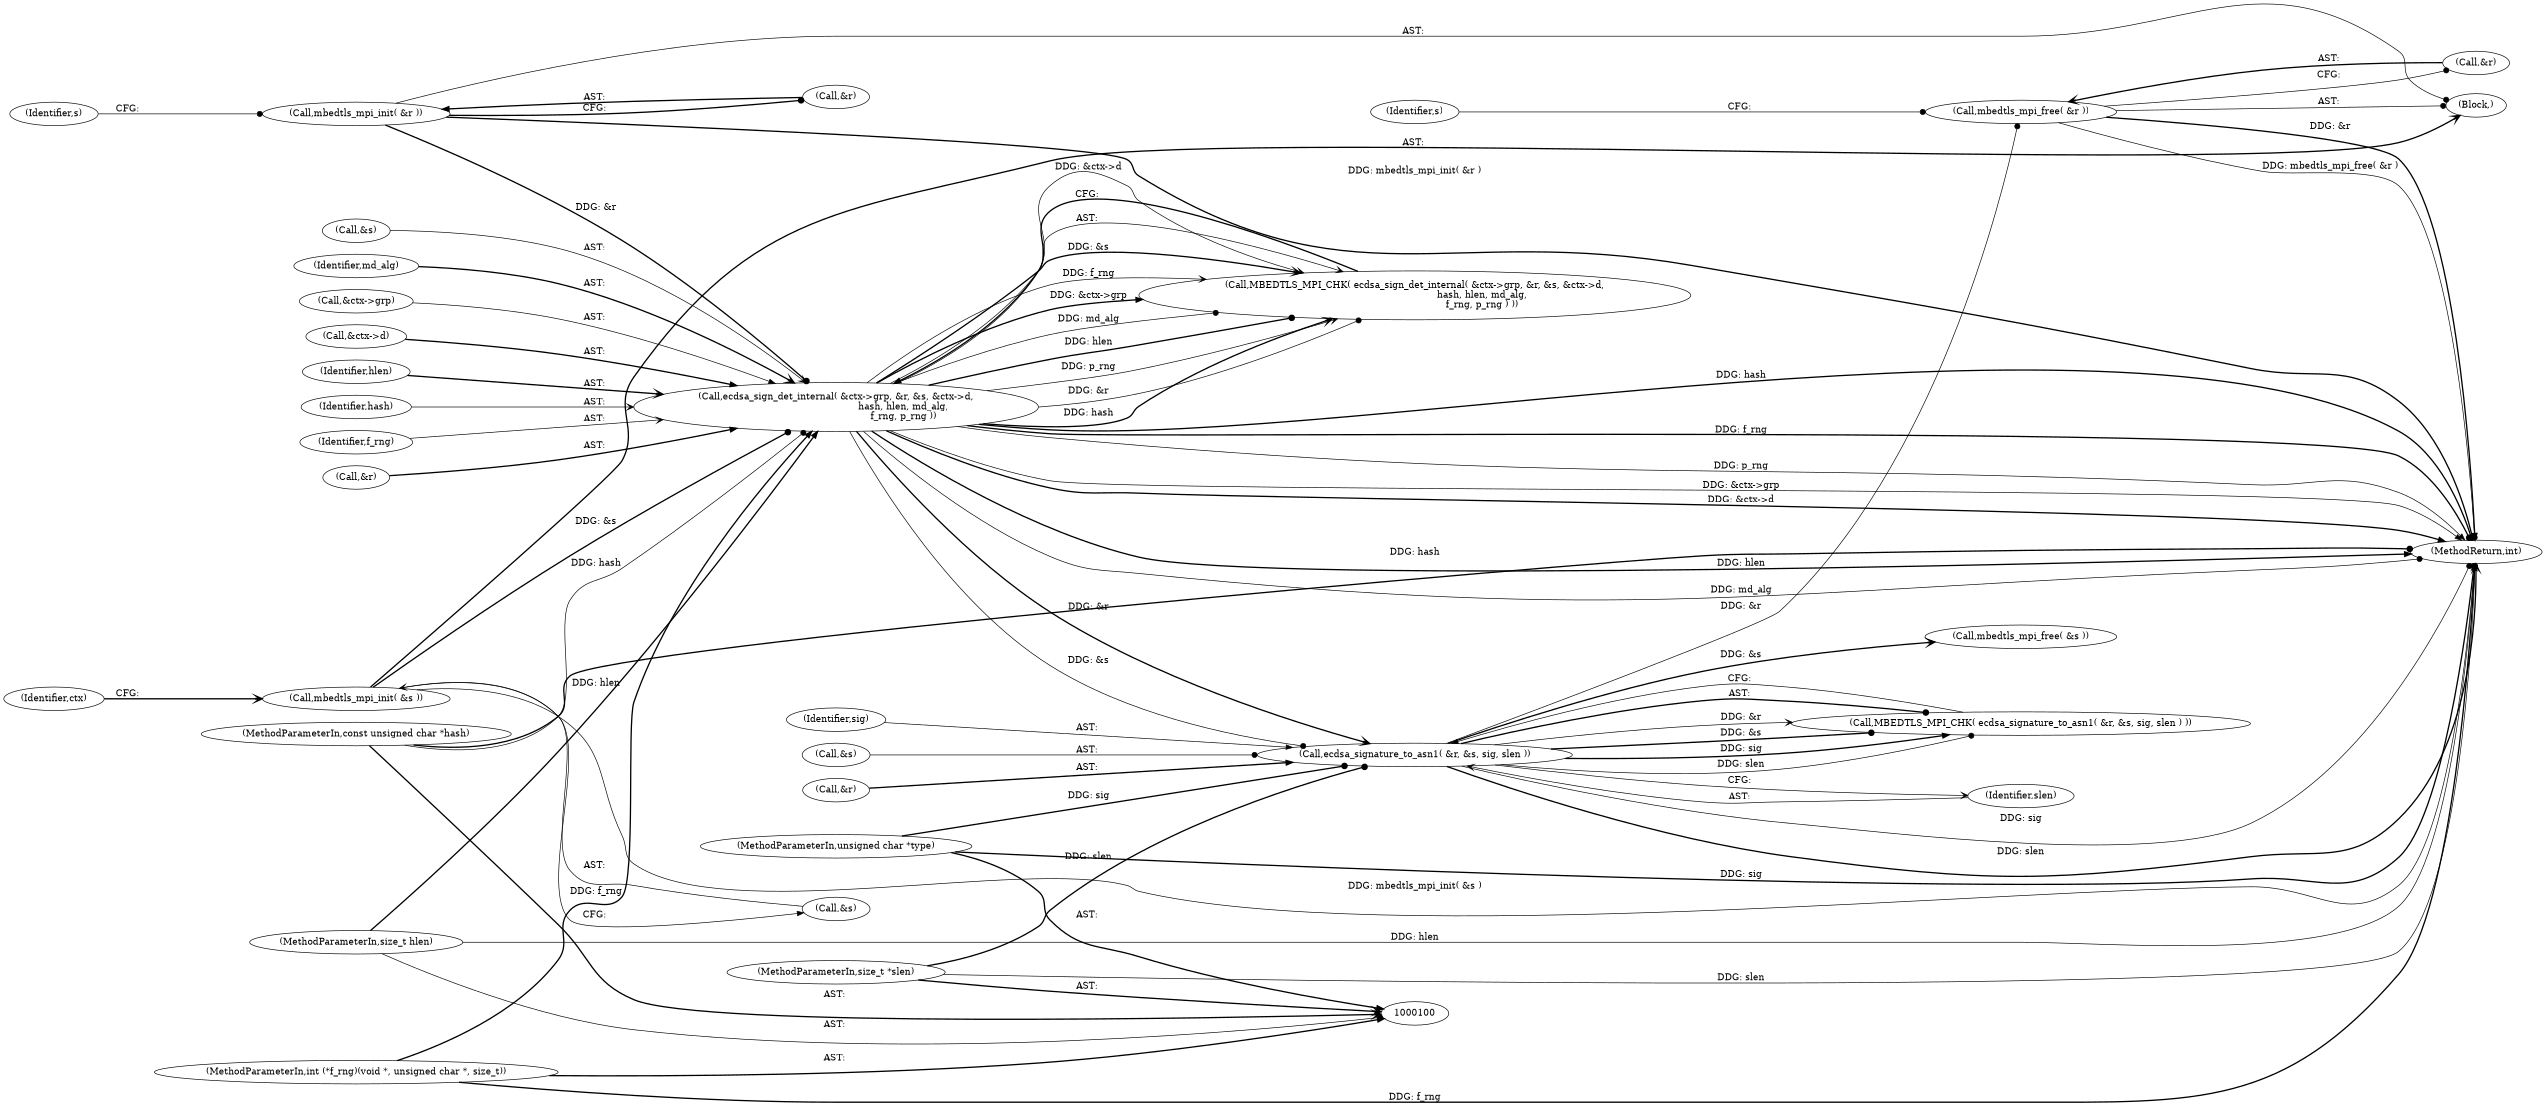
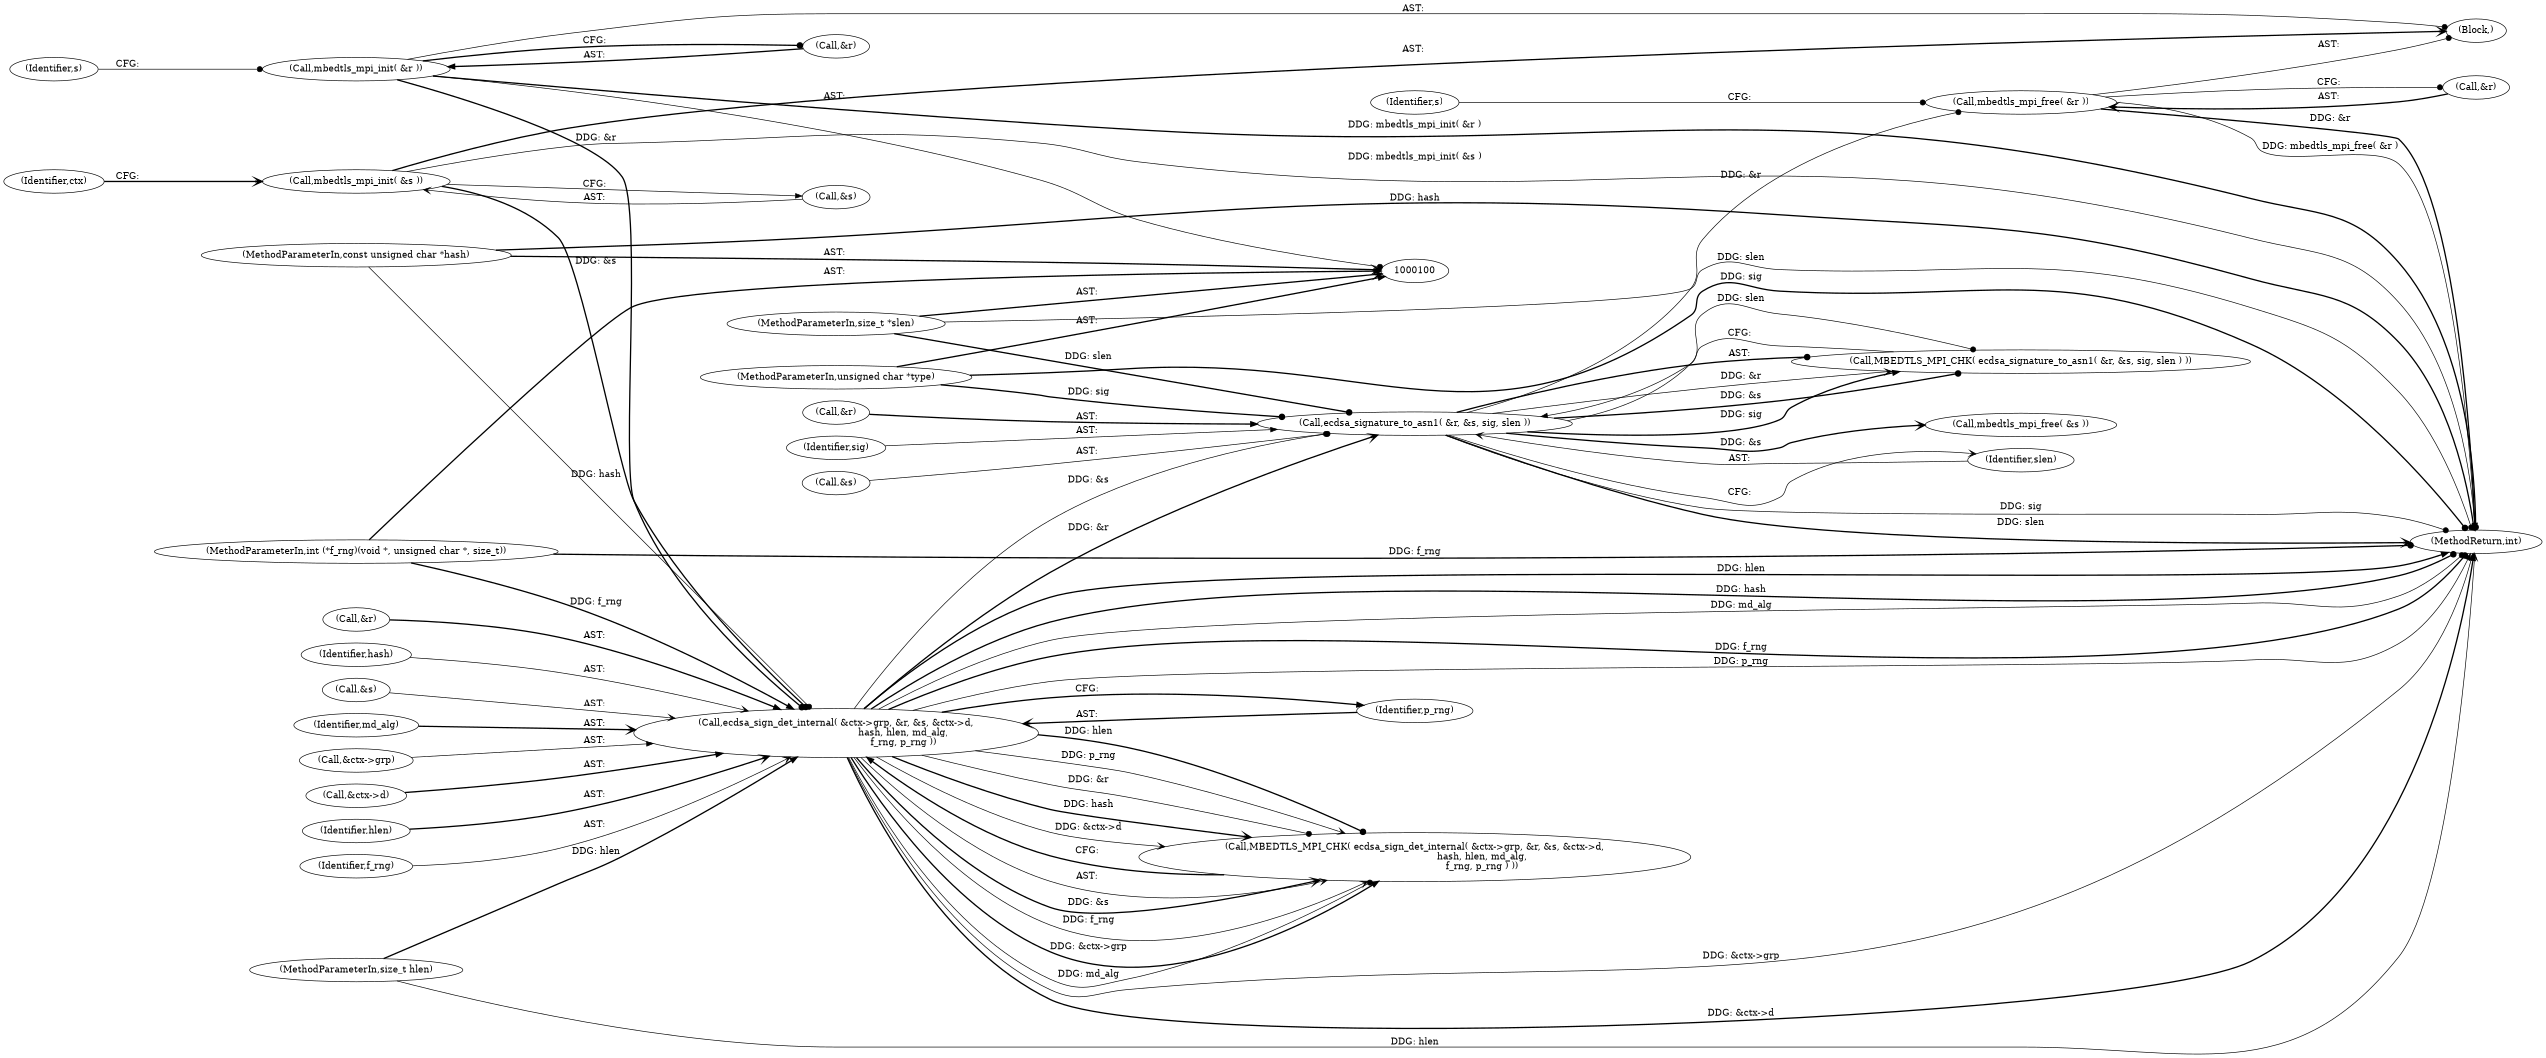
none -> (1415, 711)
(874, 1044) -> (911, 148)
